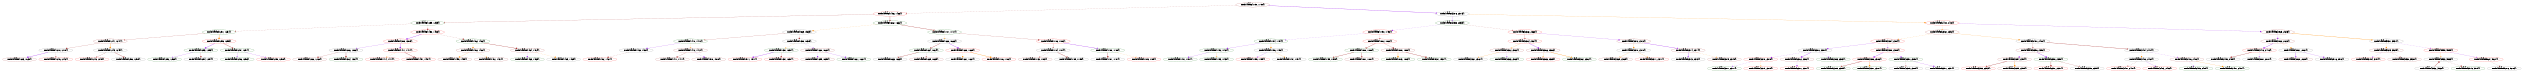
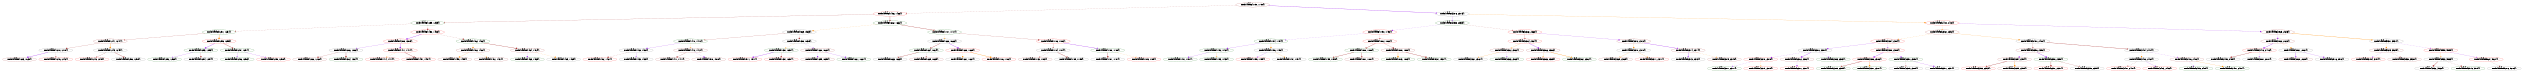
none -> (636, 59)
(2437, 64) -> (2436, 63)
